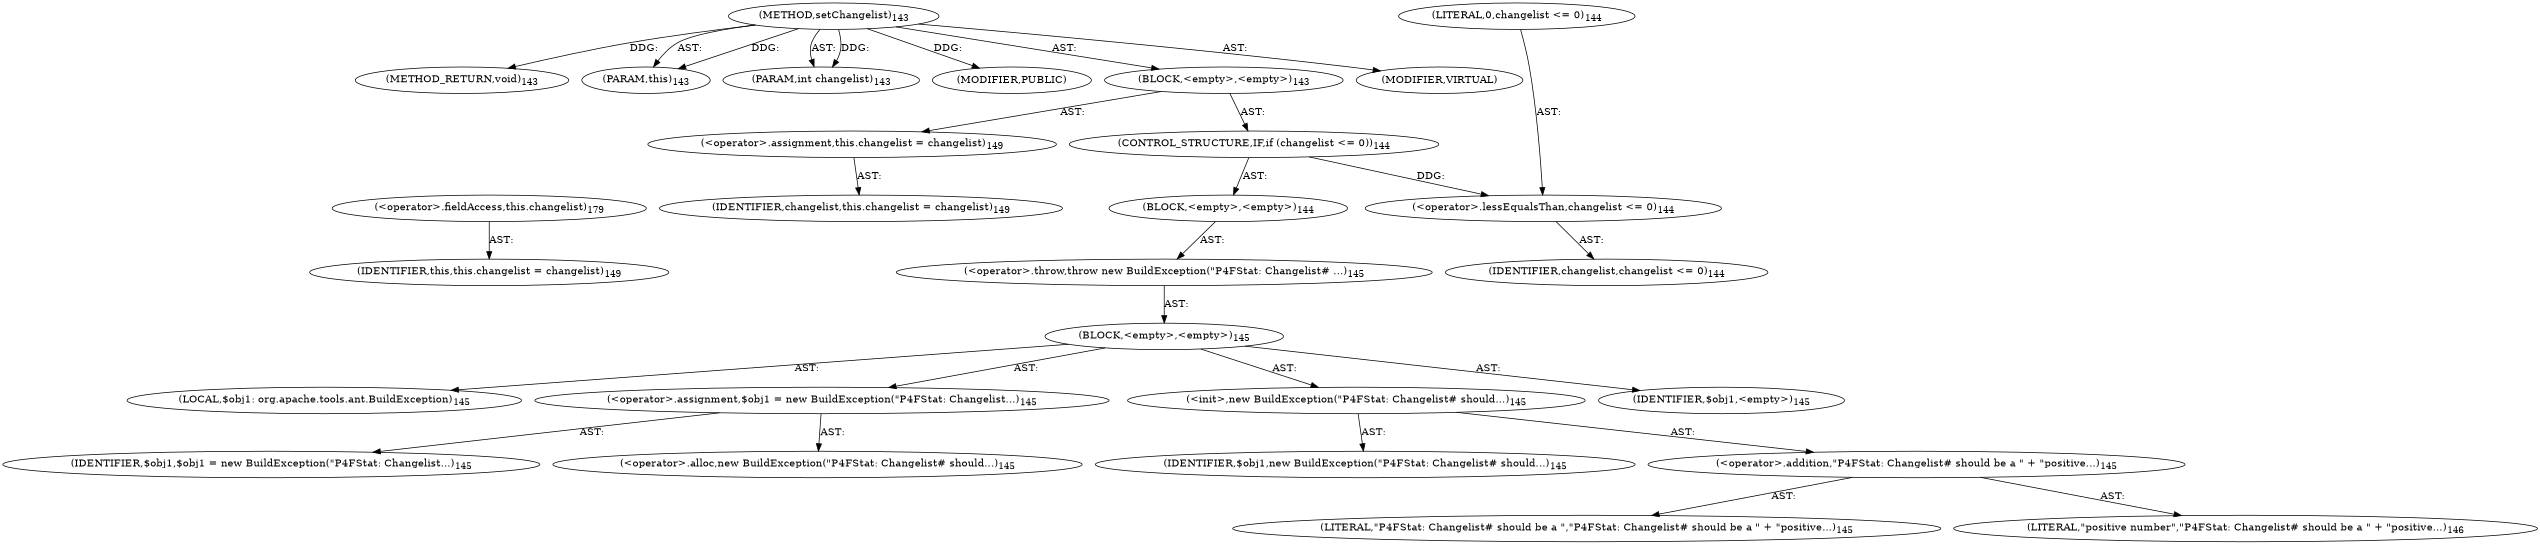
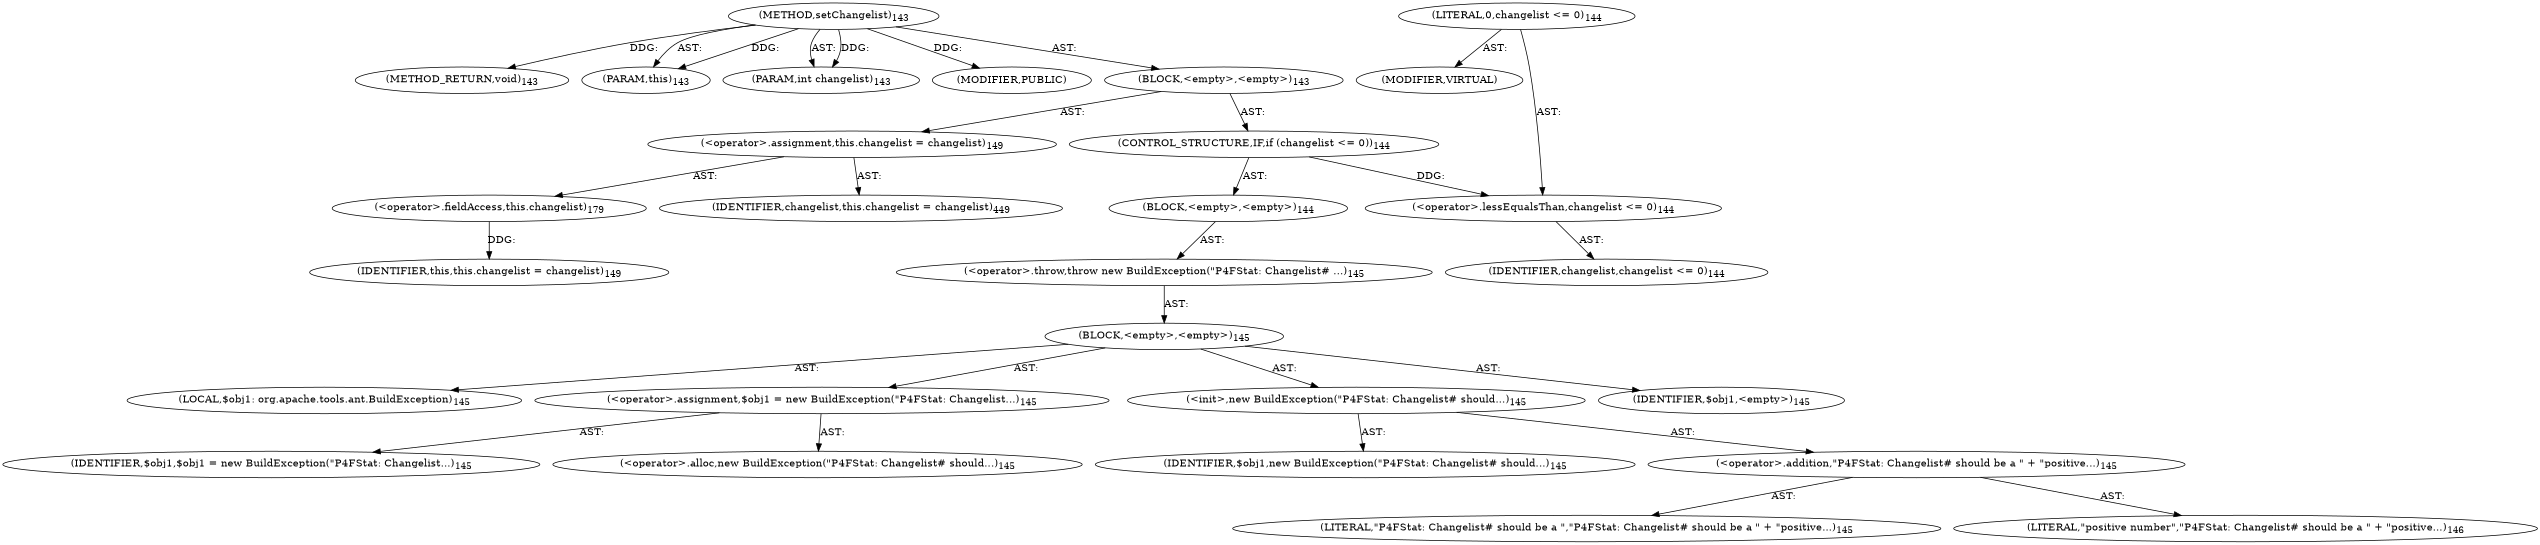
(1146, 45) -> (1481, 46)
none -> (673, 176)
(1002, 207) -> (1002, 207)
(503, 240) -> (503, 240)
